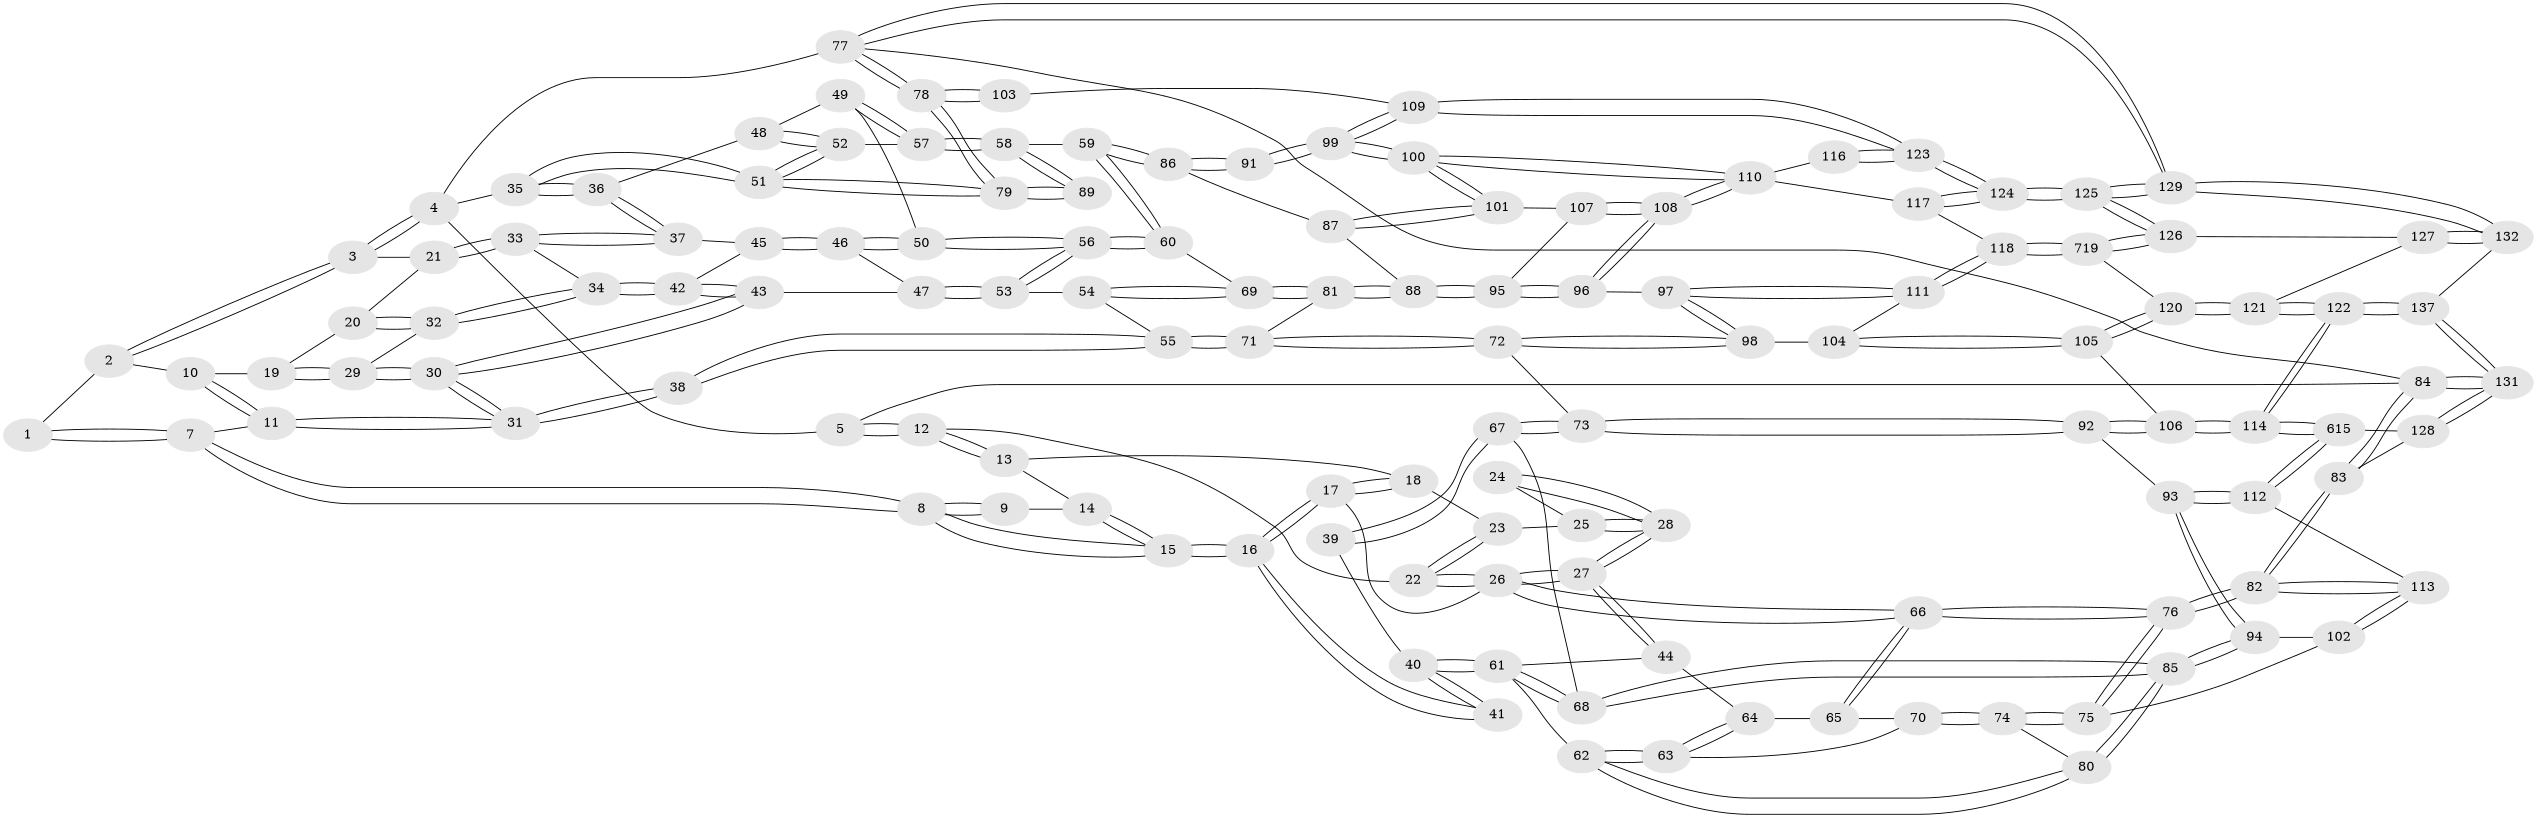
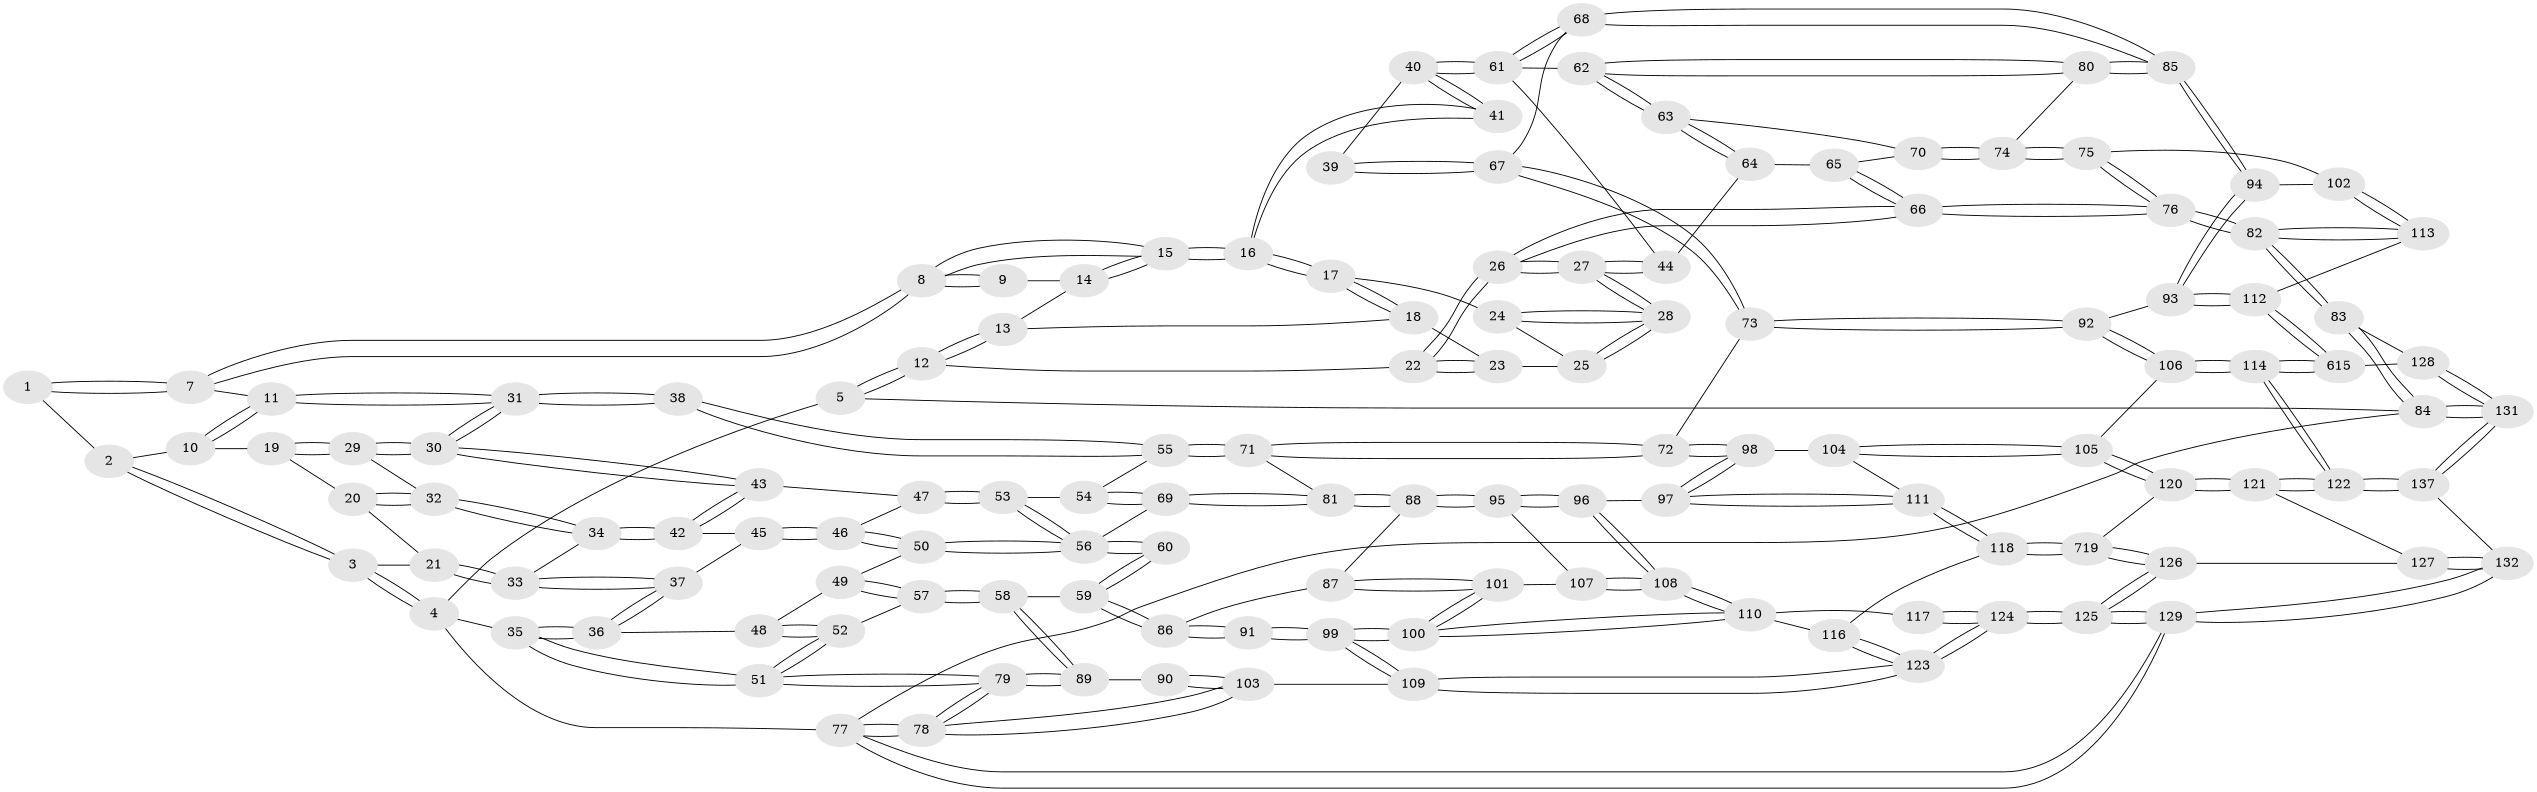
(1960, 227) -> (1911, 583)
(1209, 268) -> (1125, 523)
(1382, 600) -> (1418, 288)
none -> (1165, 680)
